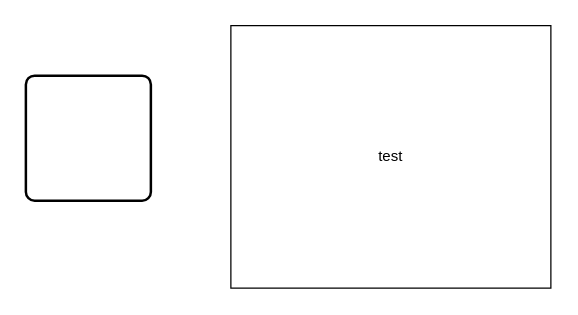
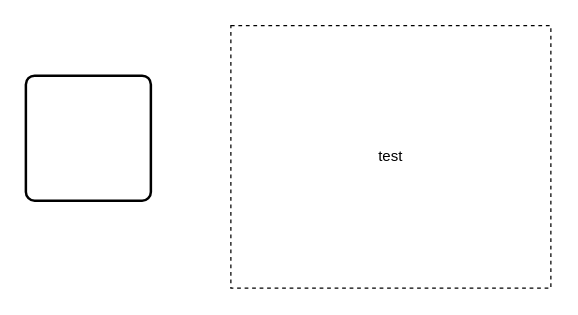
(391, 157) -> (391, 157)
